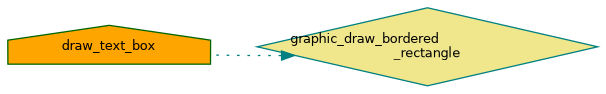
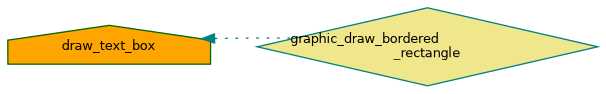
(246, 55) -> (255, 38)
